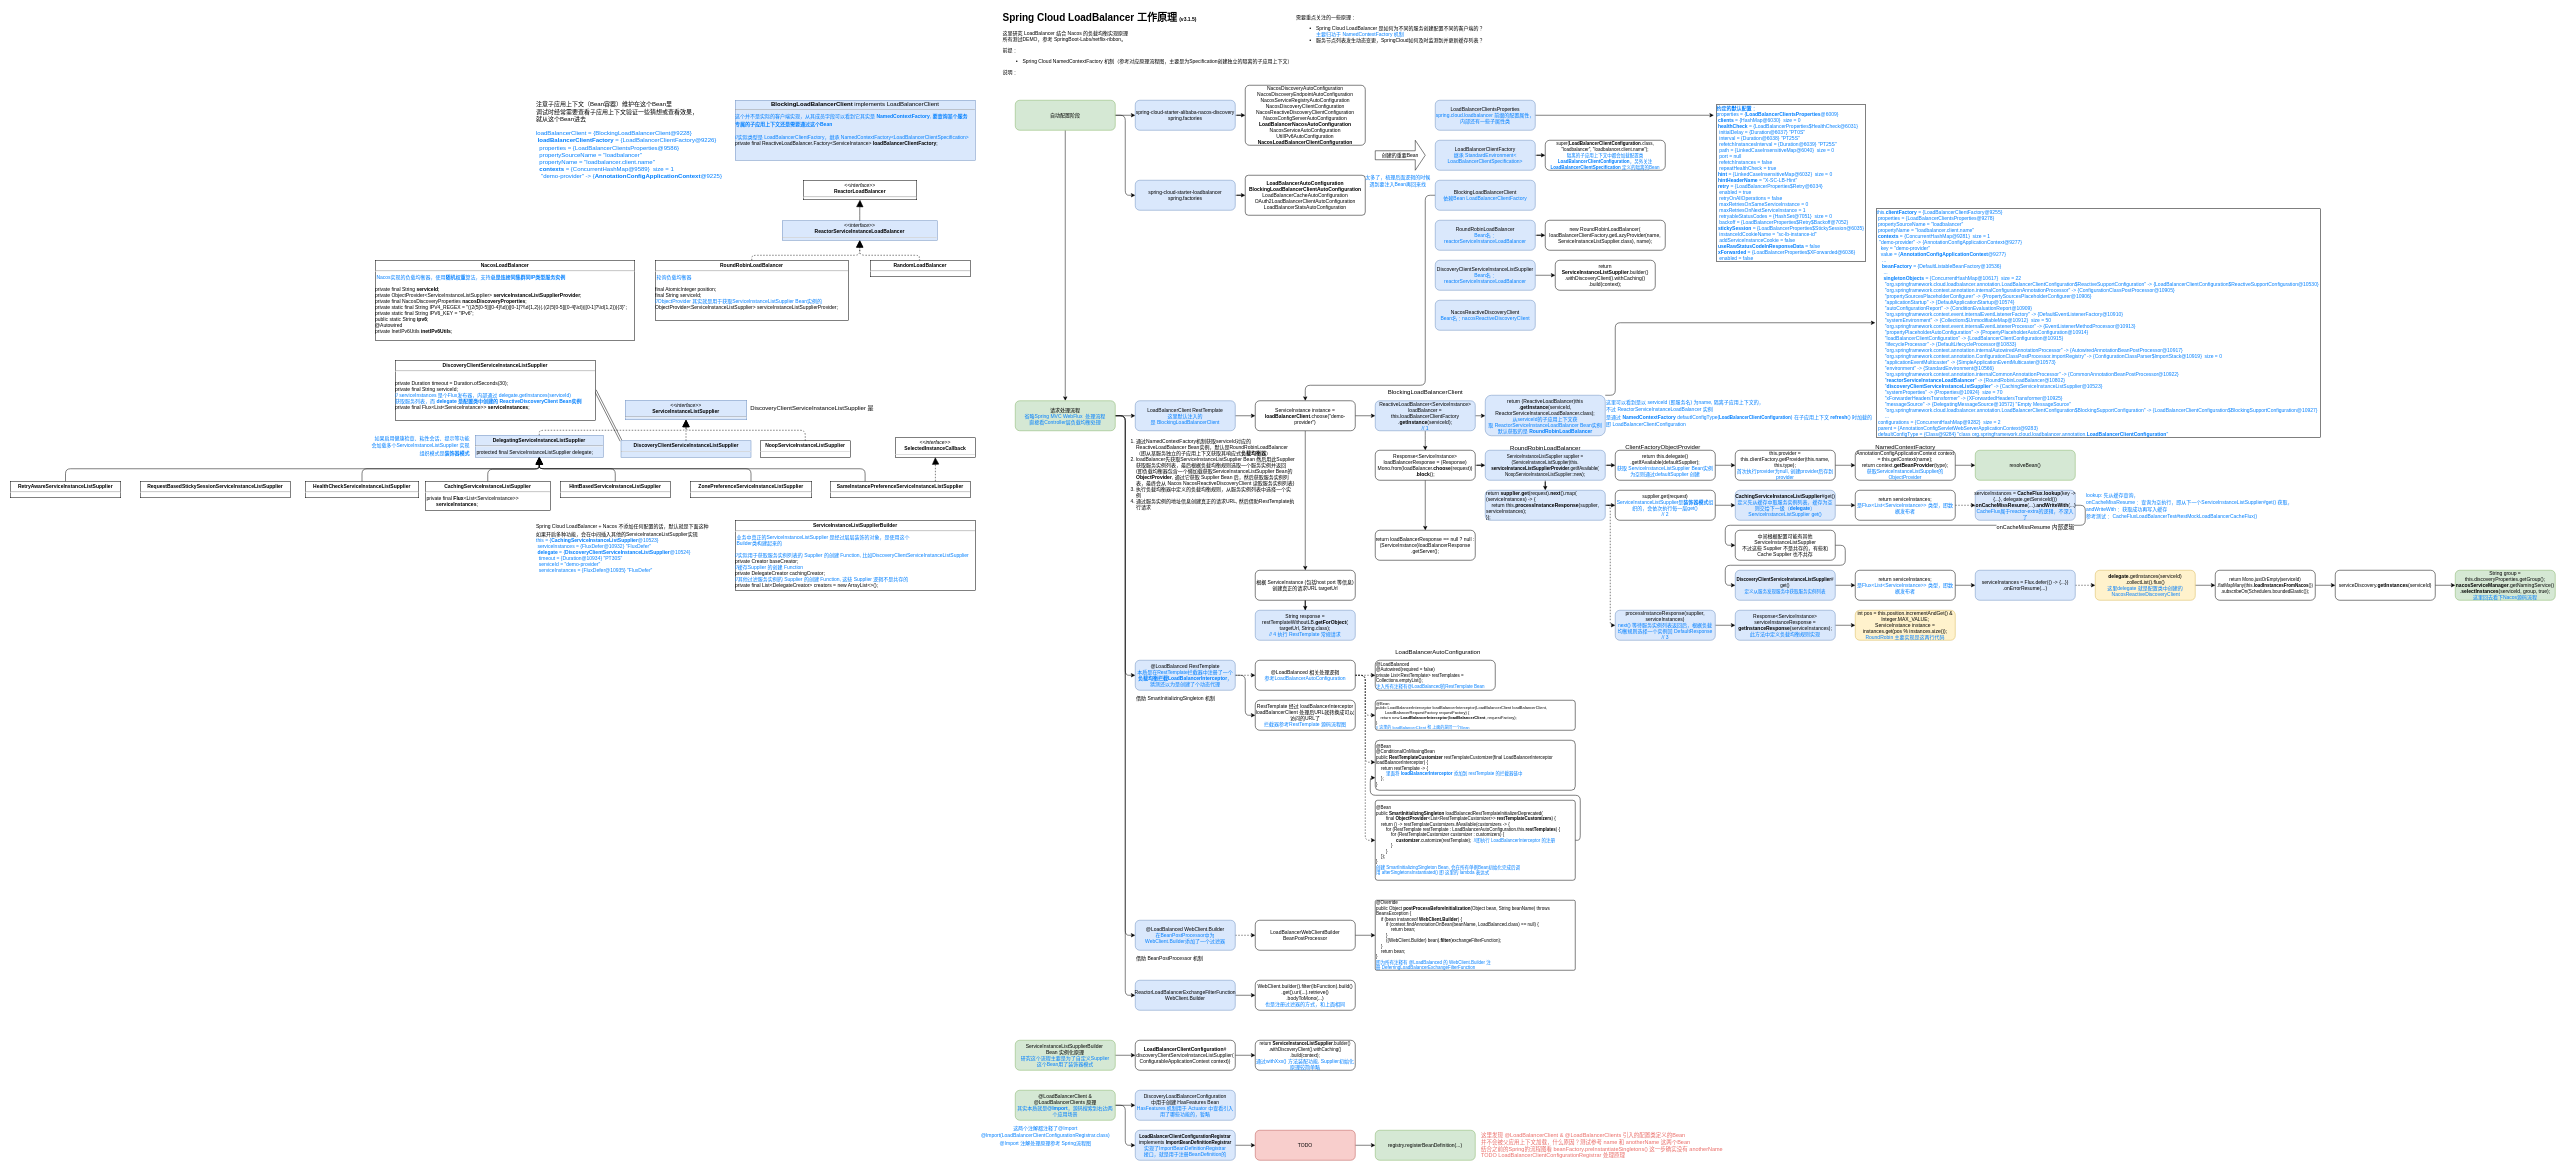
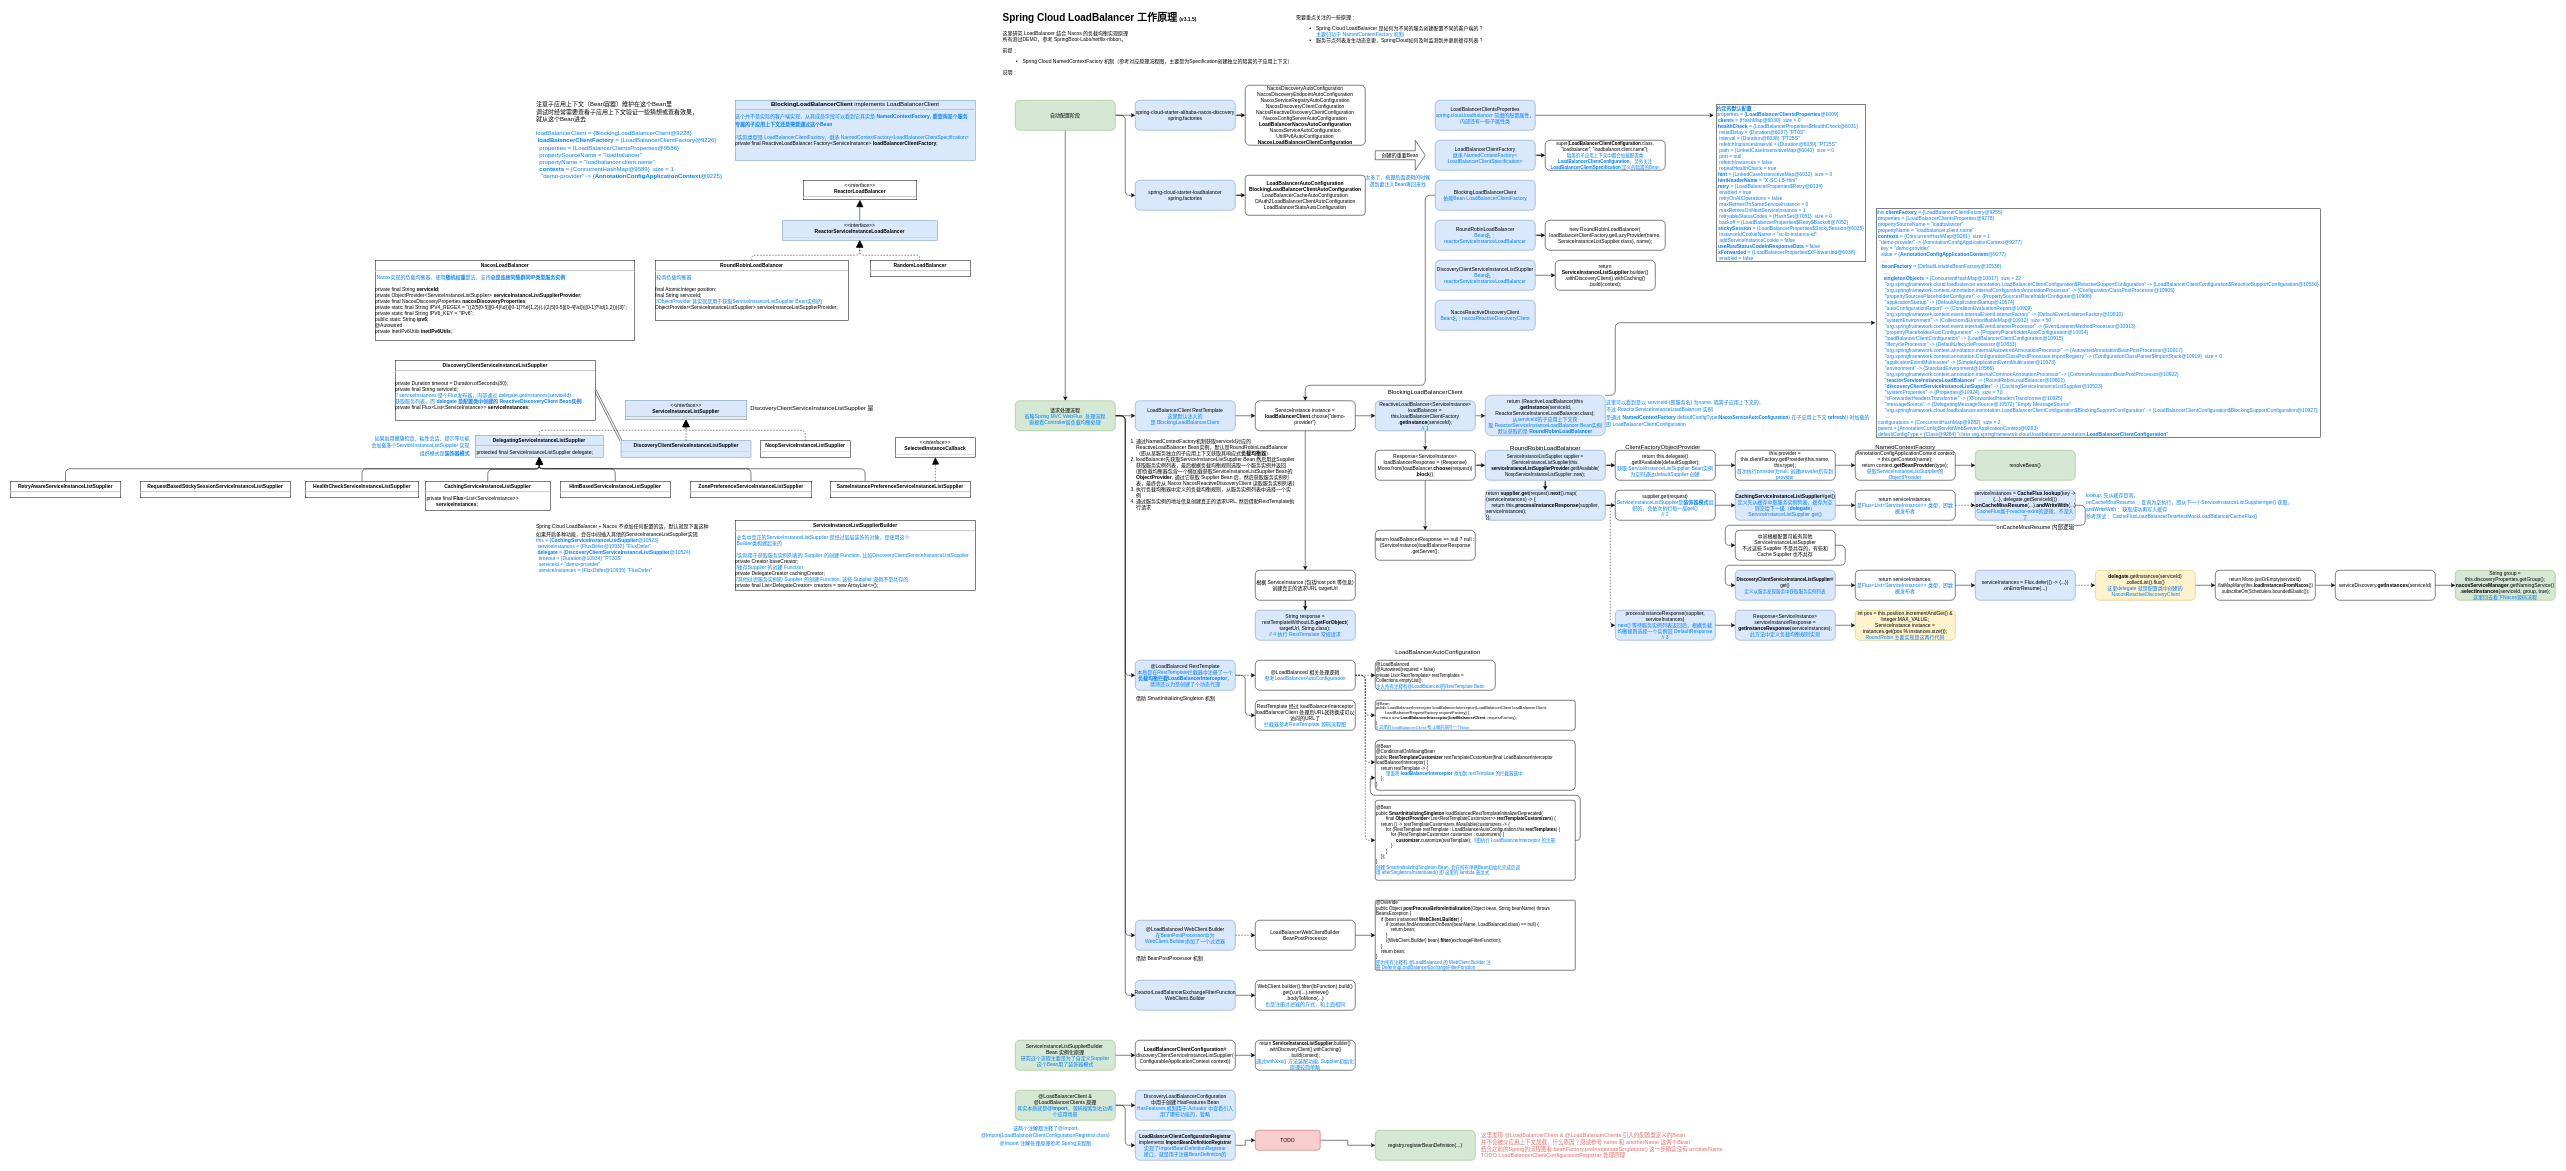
(1485, 155) -> (1485, 155)
(1780, 413) -> (1778, 413)
(1305, 1145) -> (1288, 1140)
